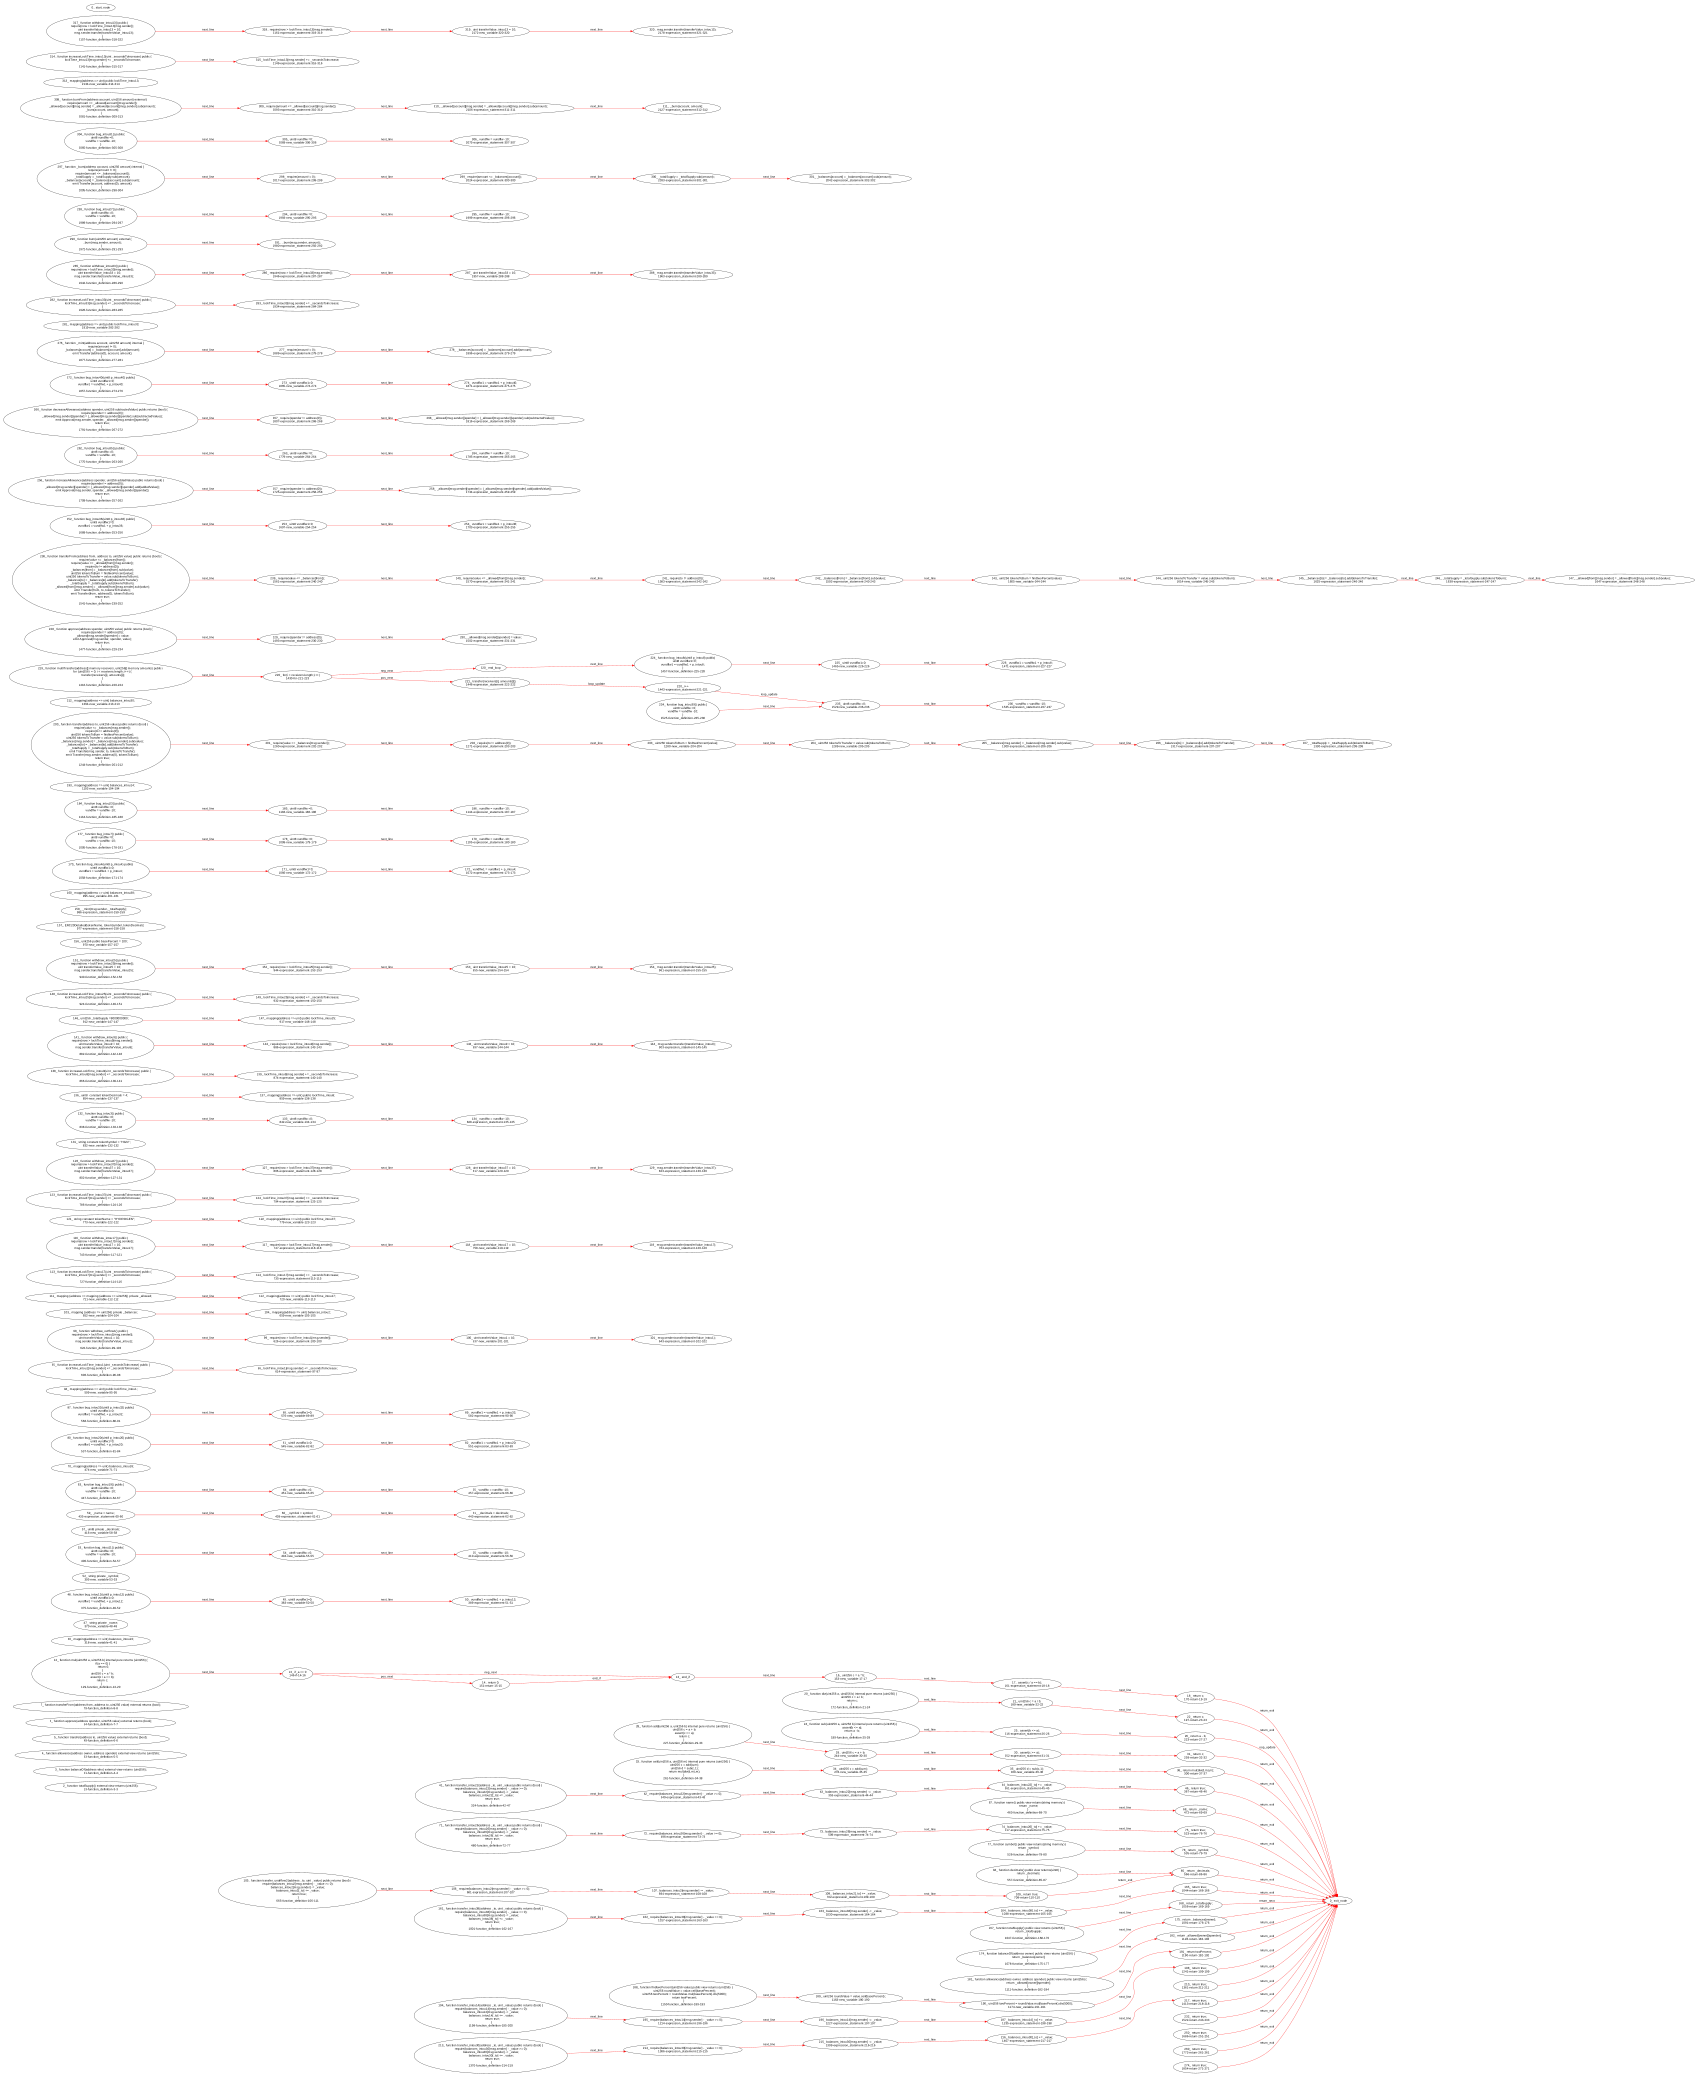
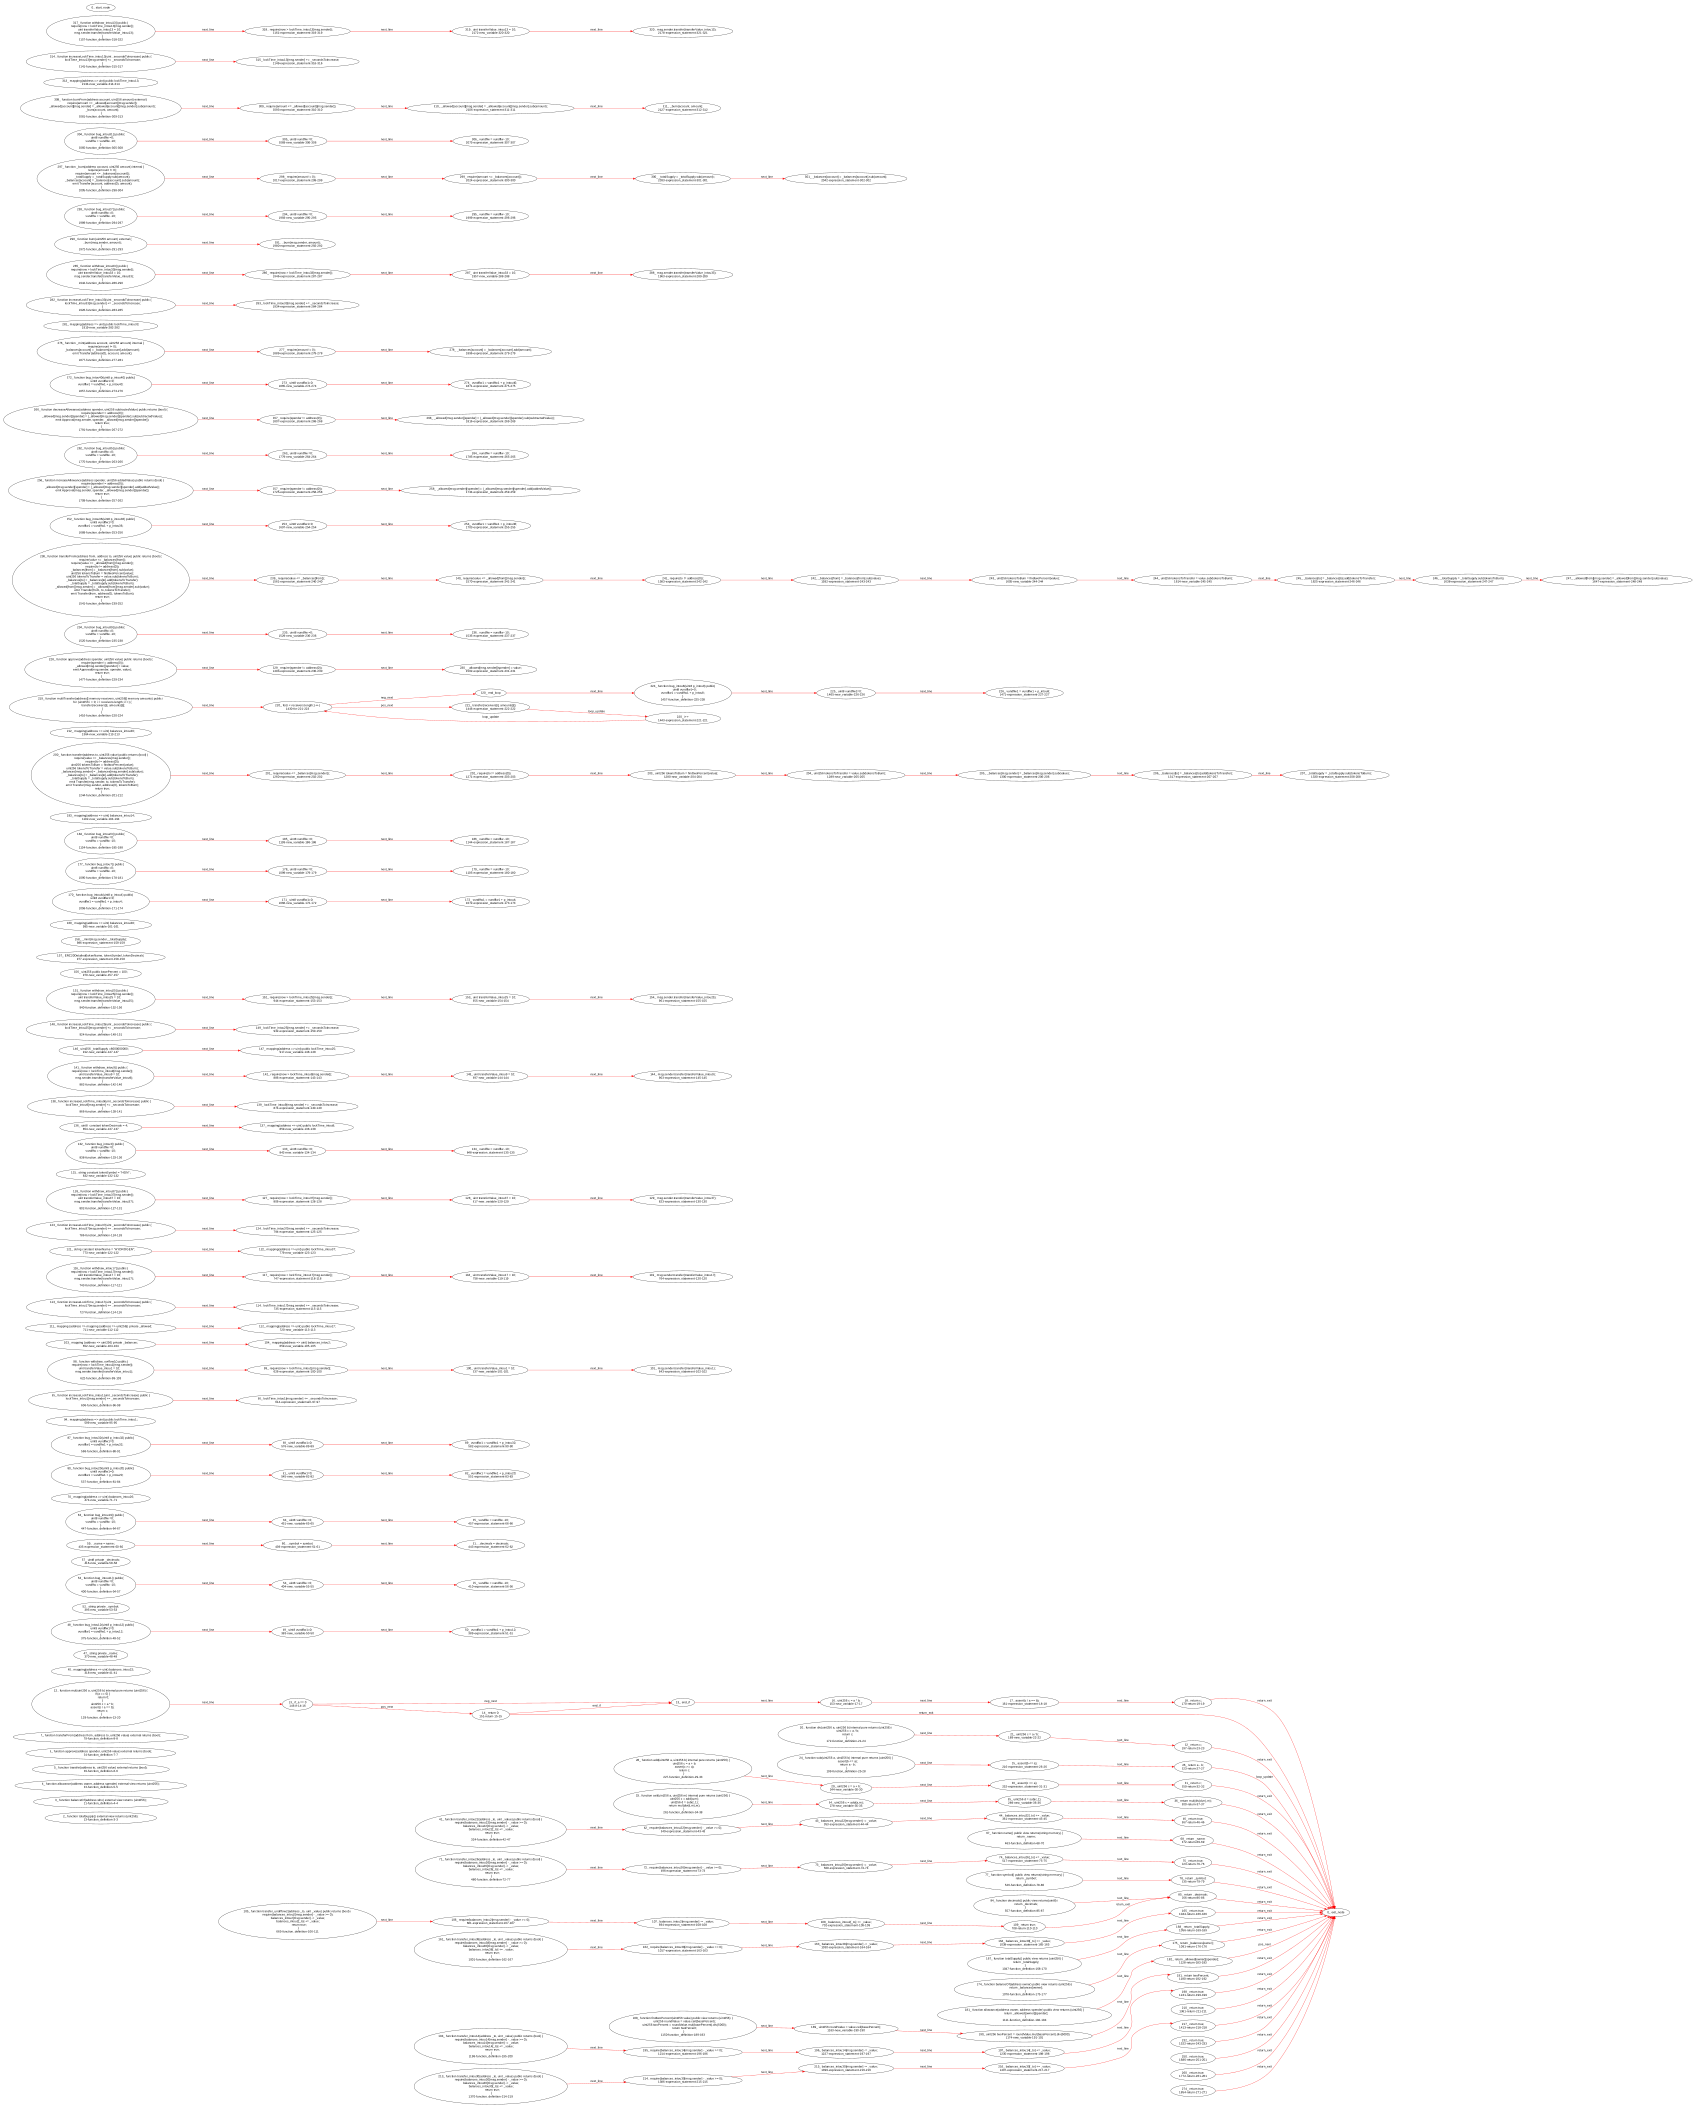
(768, 697) -> (486, 722)
none -> (980, 1715)
(1267, 1901) -> (1265, 1918)
(1267, 1923) -> (1265, 1944)
